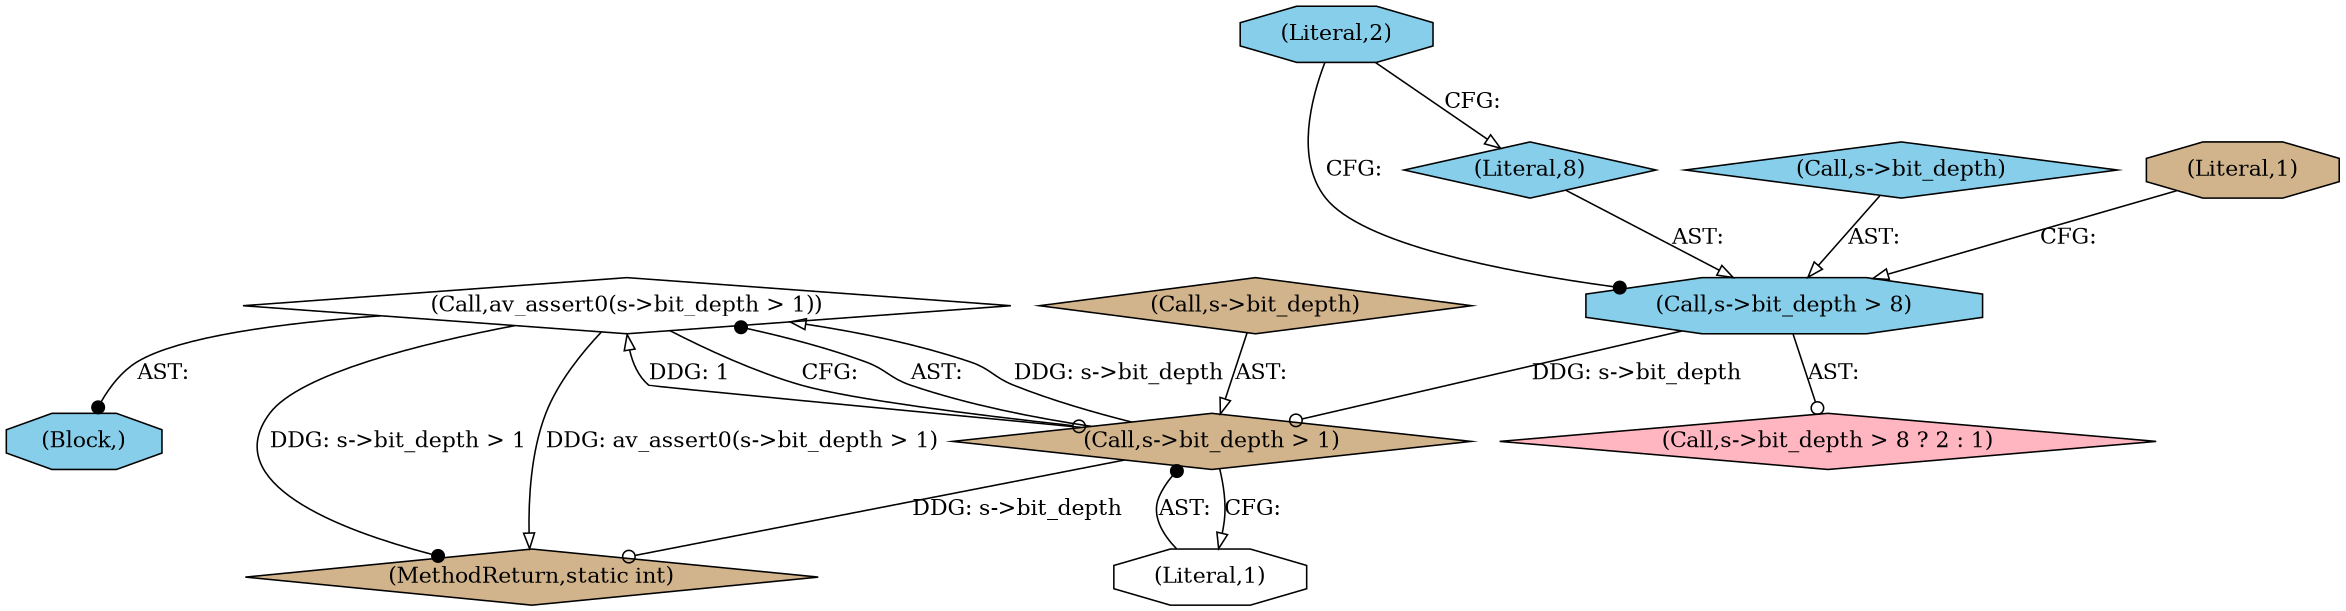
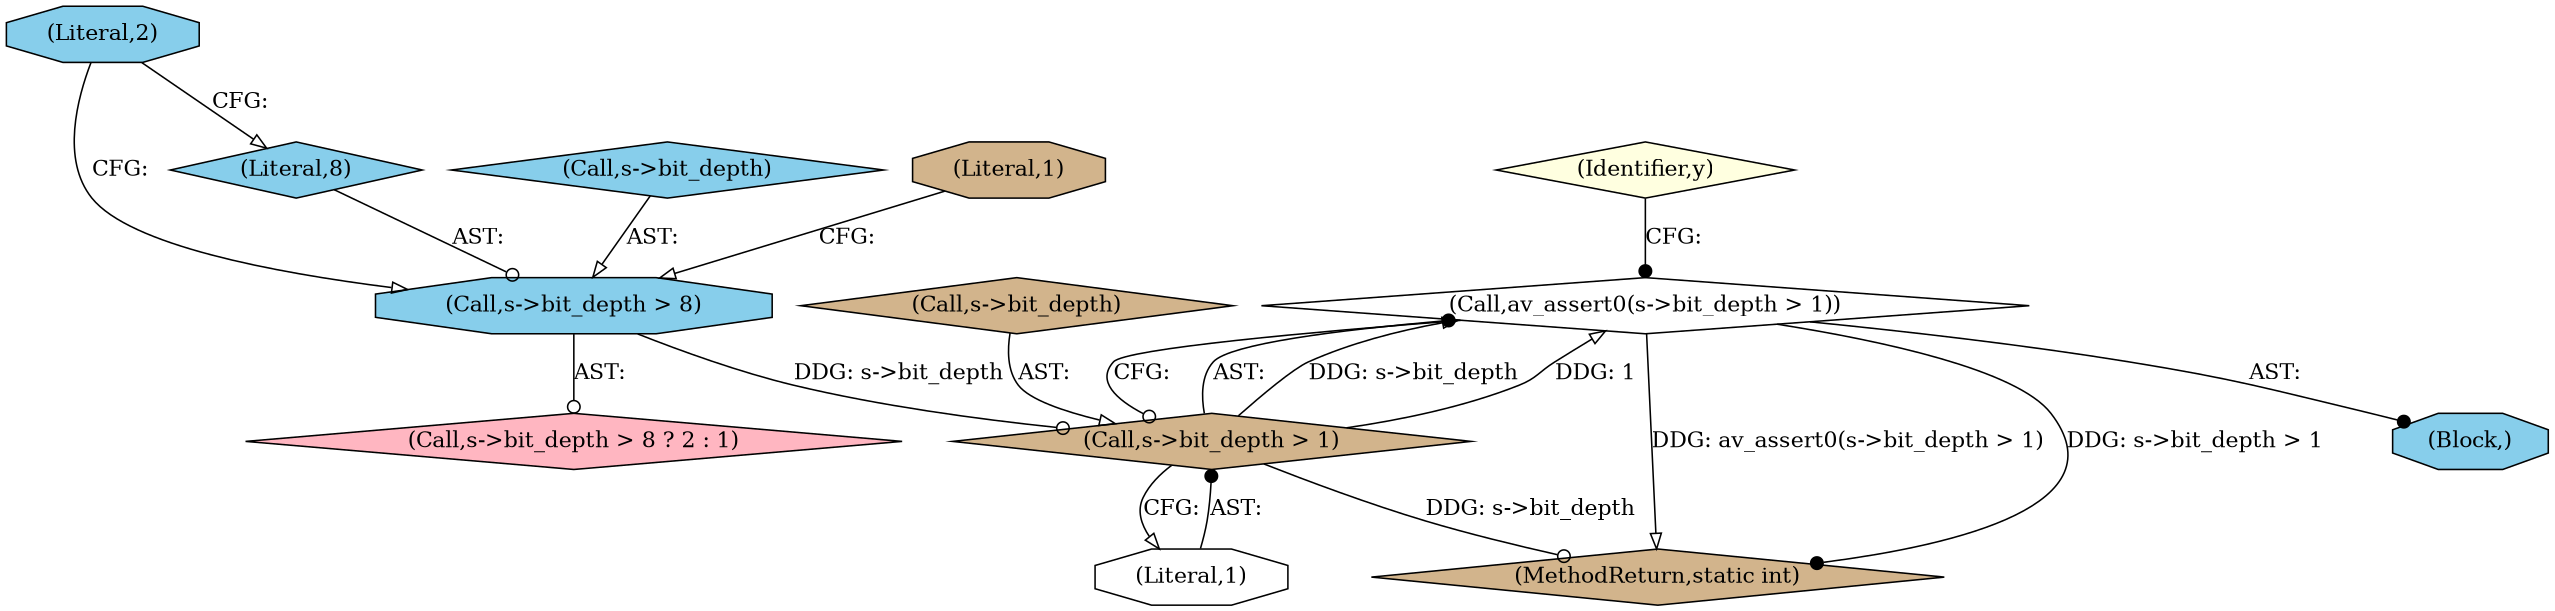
none -> (1645, 170)
(1643, 230) -> (420, 231)
(1396, 239) -> (167, 241)
